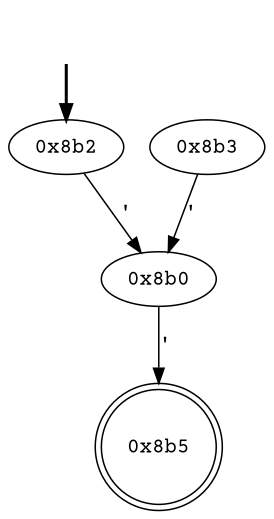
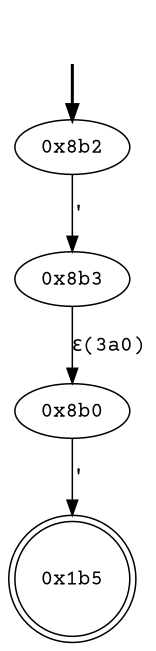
(108, 207) -> (72, 205)
(191, 213) -> (109, 345)
(159, 447) -> (72, 579)
